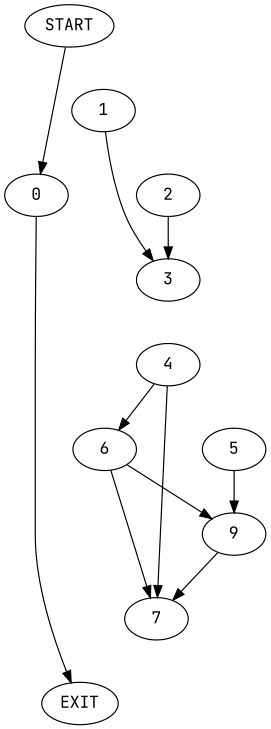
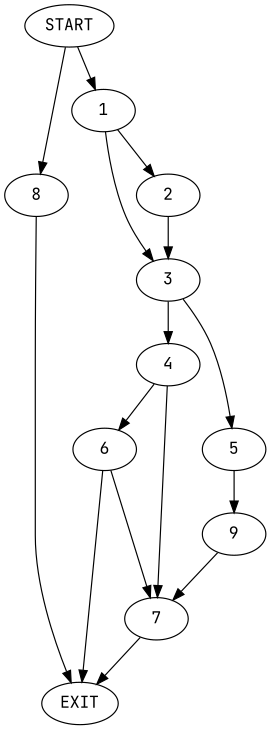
none -> (84, 63)
none -> (132, 148)
(36, 195) -> (36, 195)
none -> (168, 317)
none -> (215, 354)
(170, 492) -> (93, 570)
none -> (123, 657)
